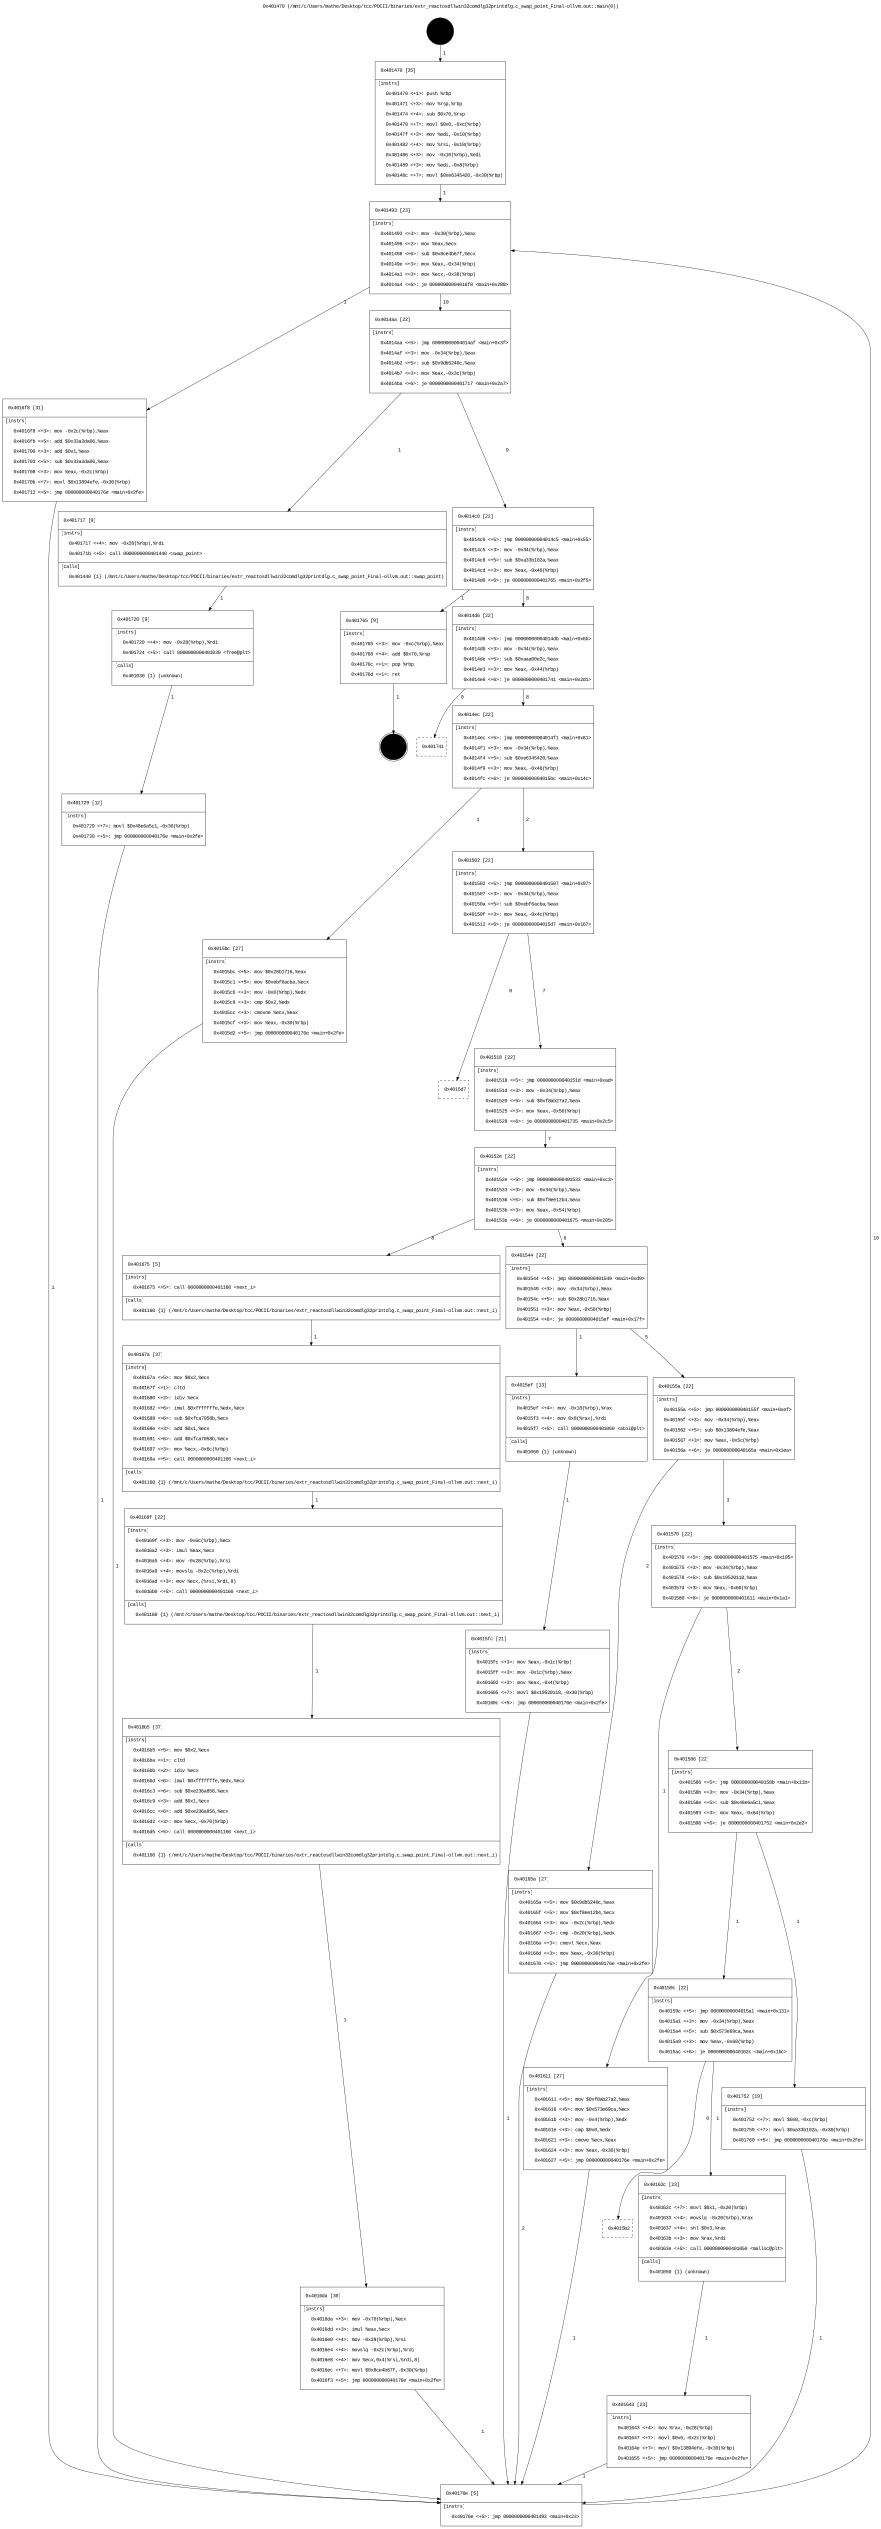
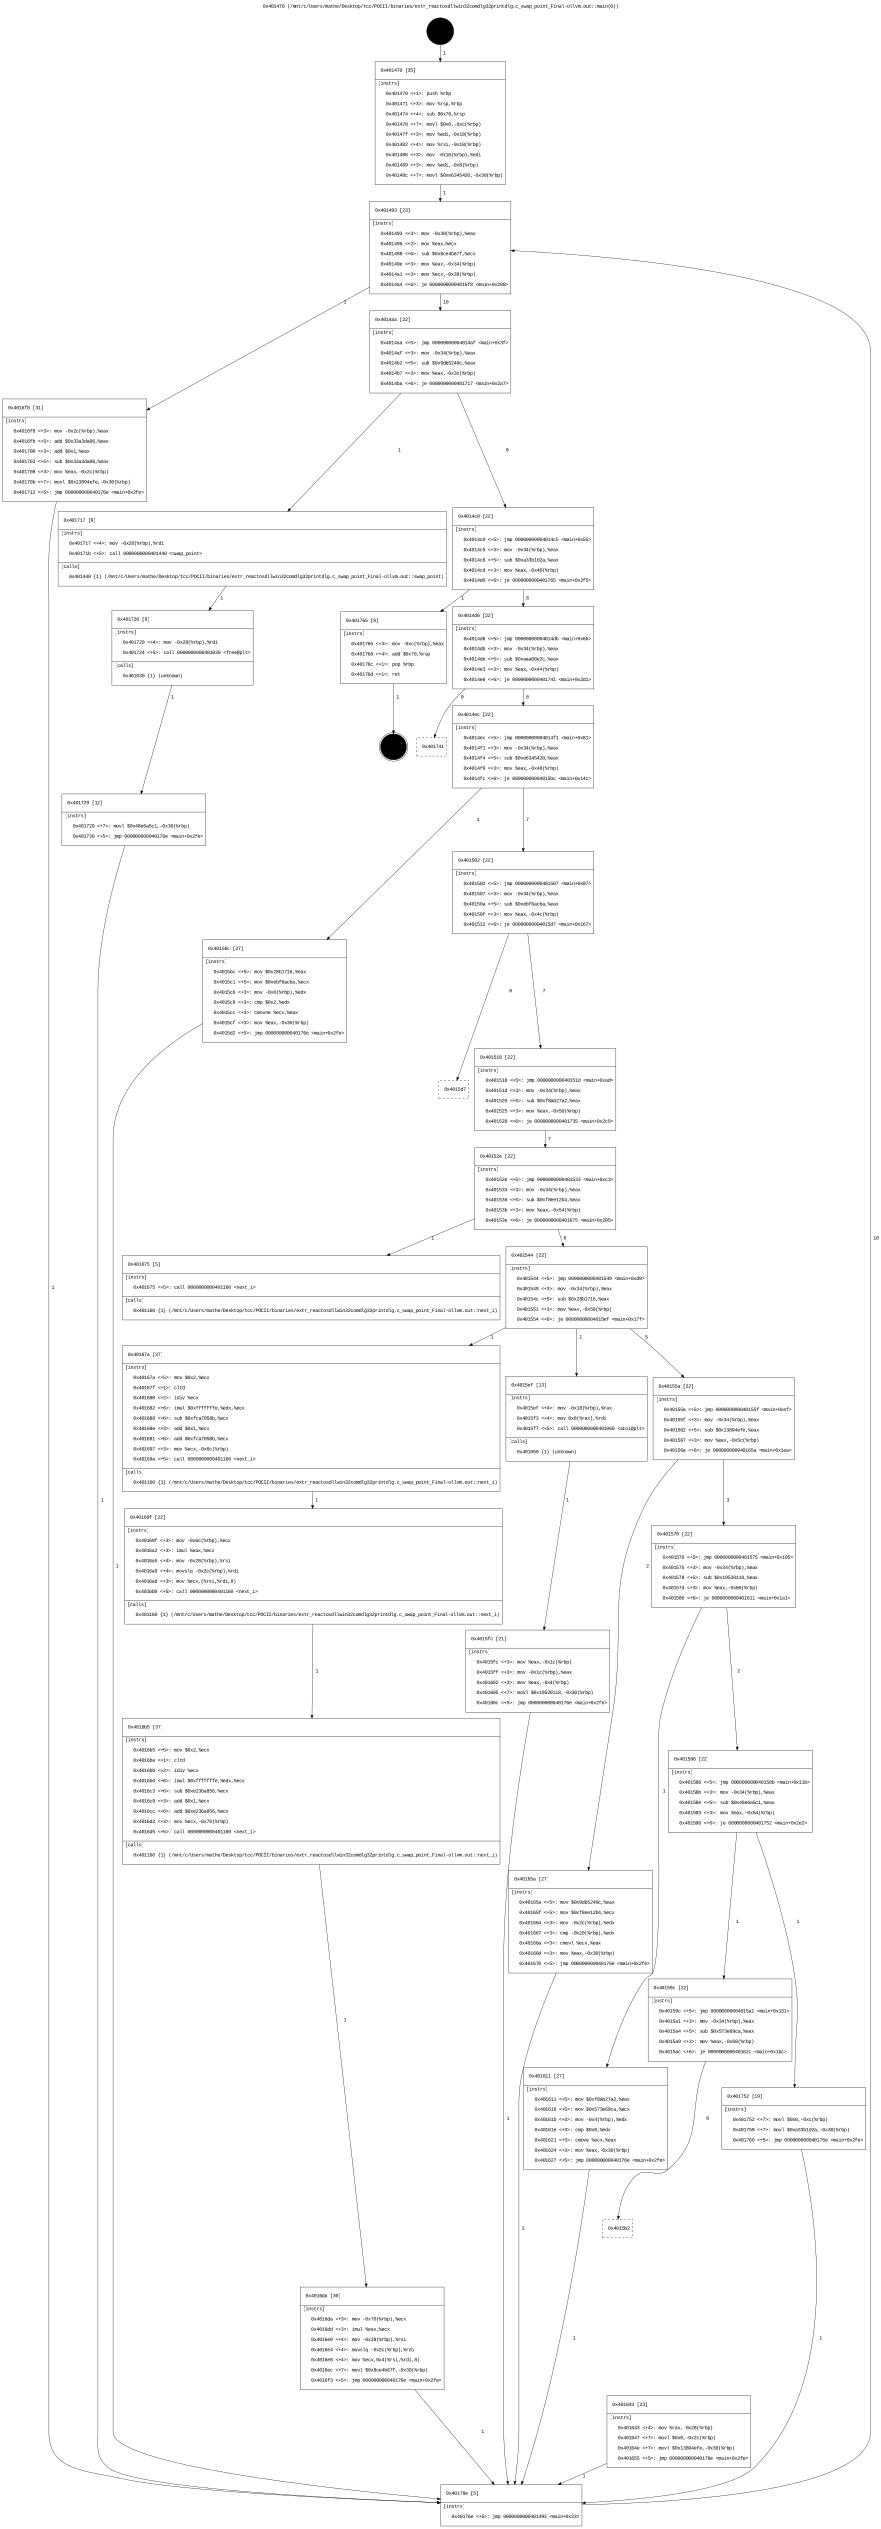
(526, 820) -> (526, 820)
(431, 1238) -> (431, 1238)
(311, 1331) -> (489, 1336)
(712, 2228) -> none
